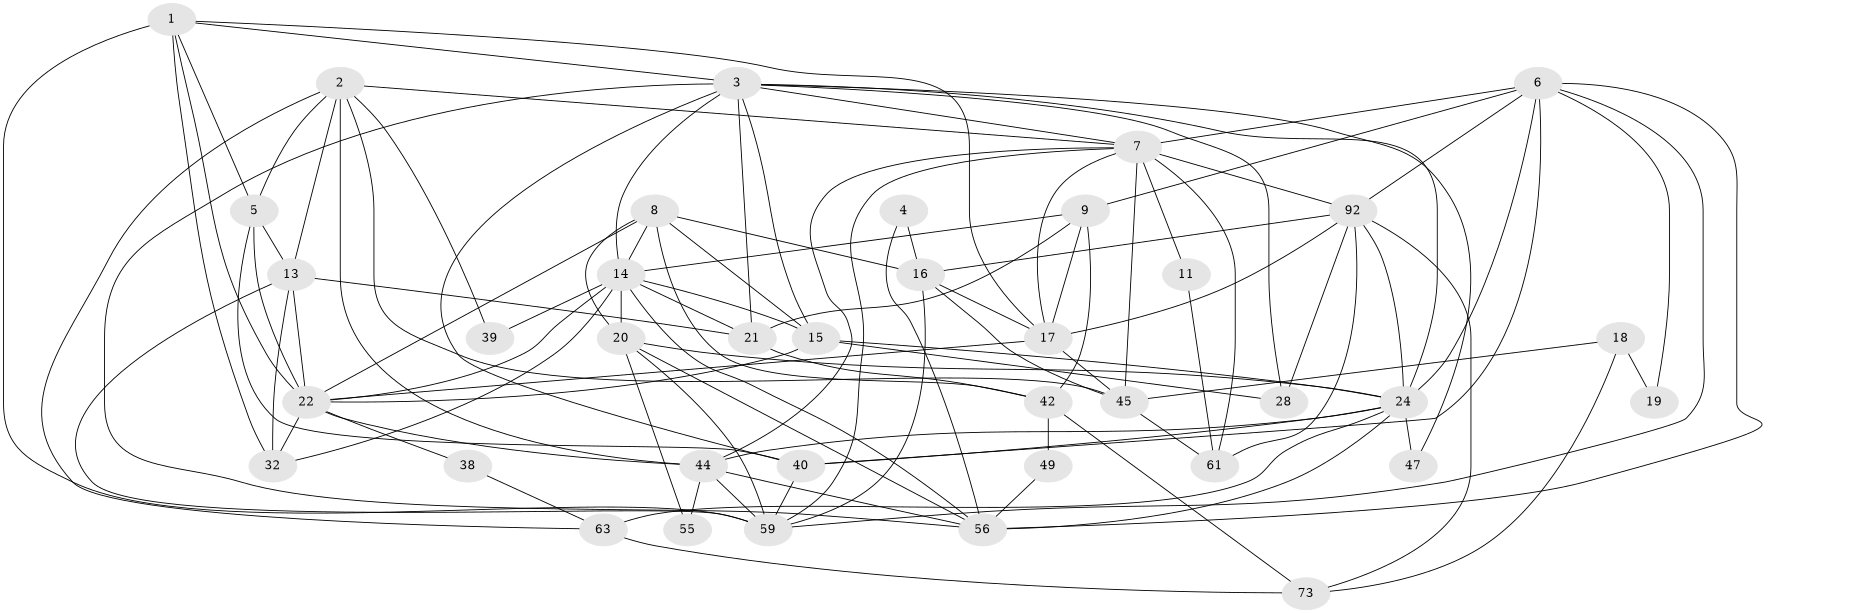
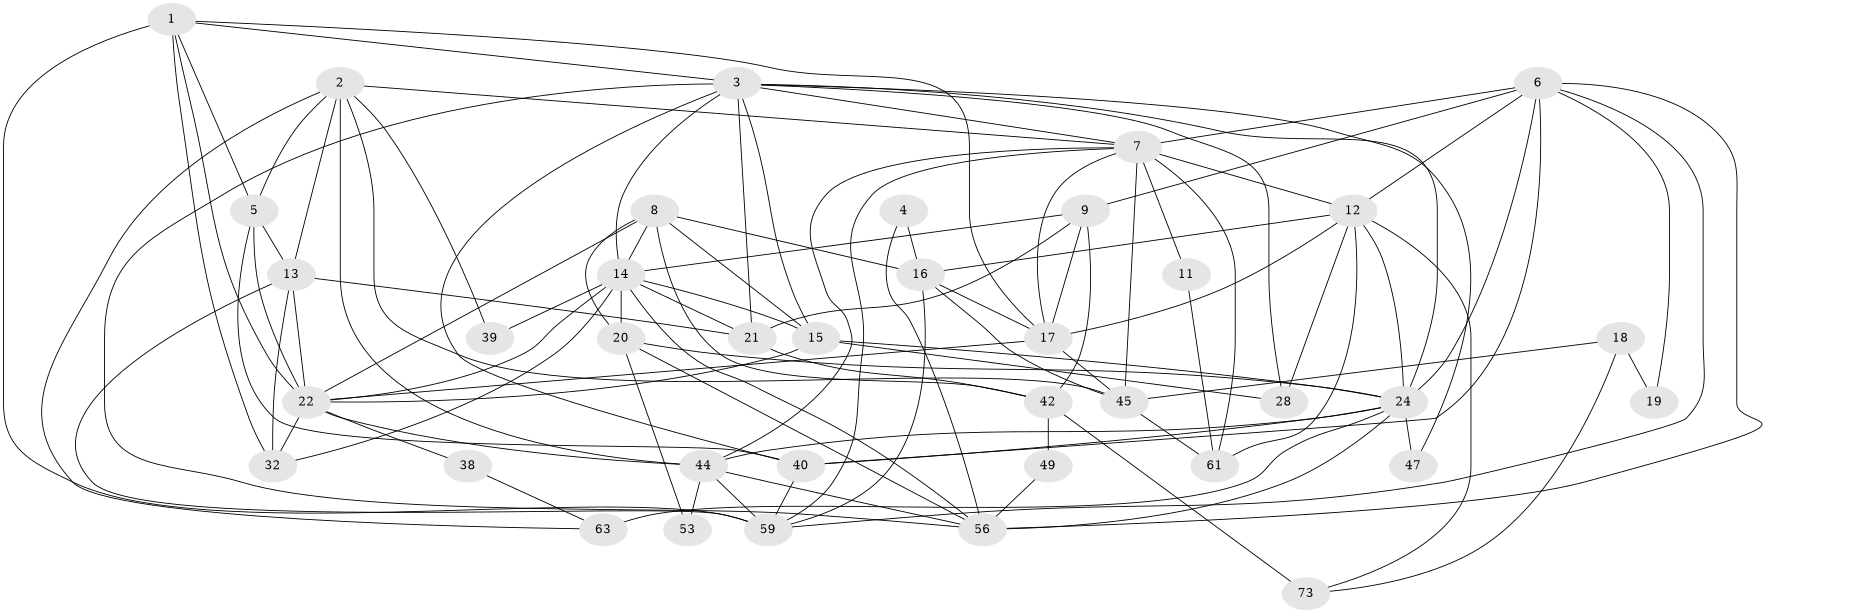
(1353, 211) -> (1353, 211)
(714, 423) -> none
(688, 530) -> (688, 530)
(952, 581) -> none
